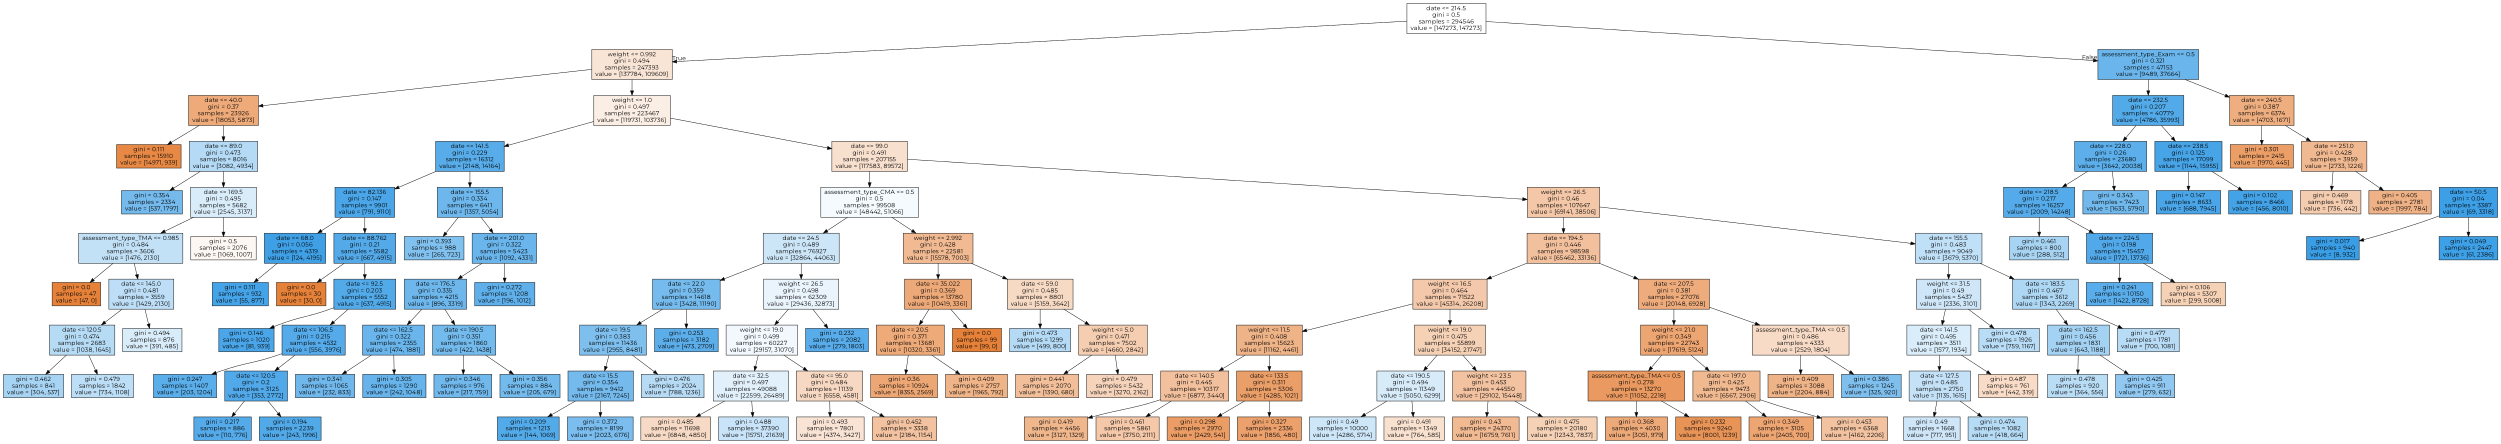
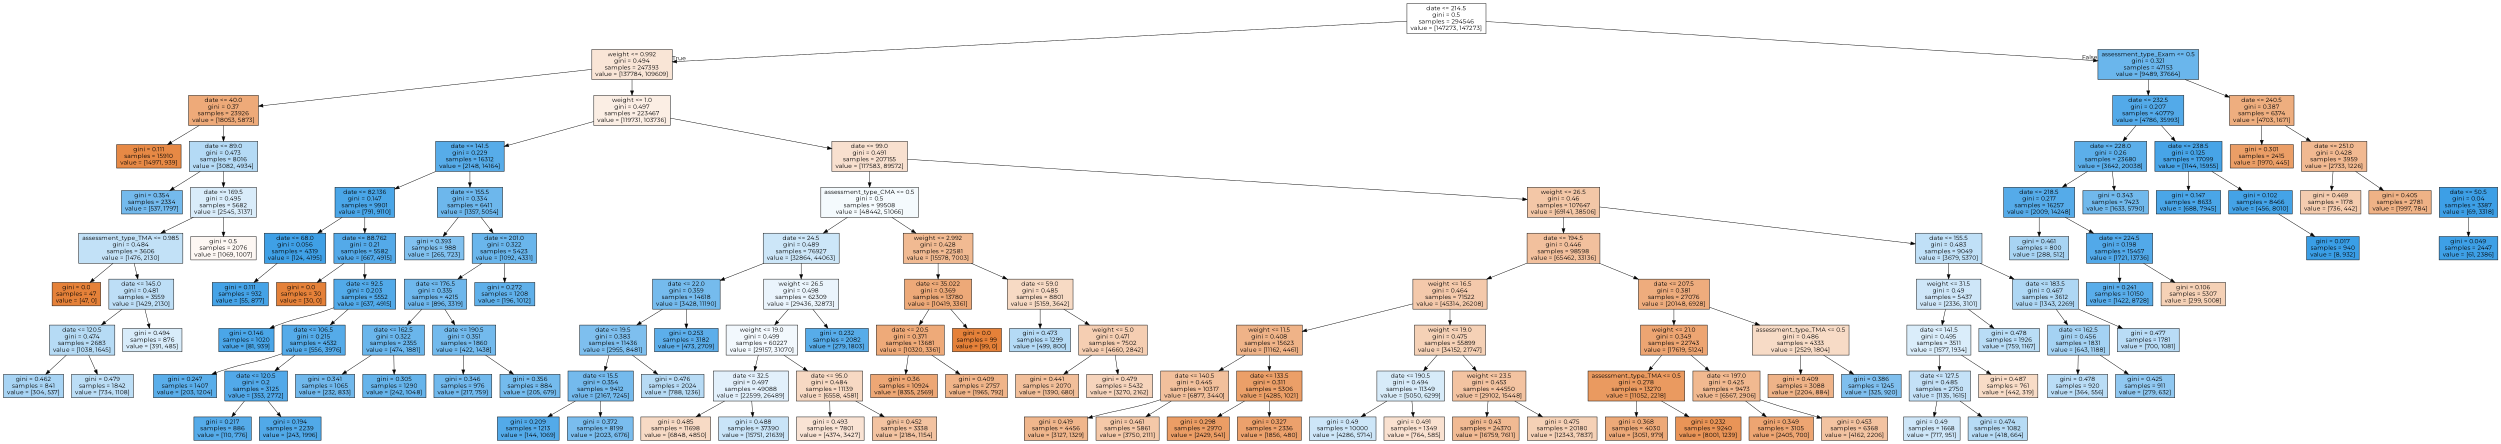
(2402, 229) -> (2295, 224)
